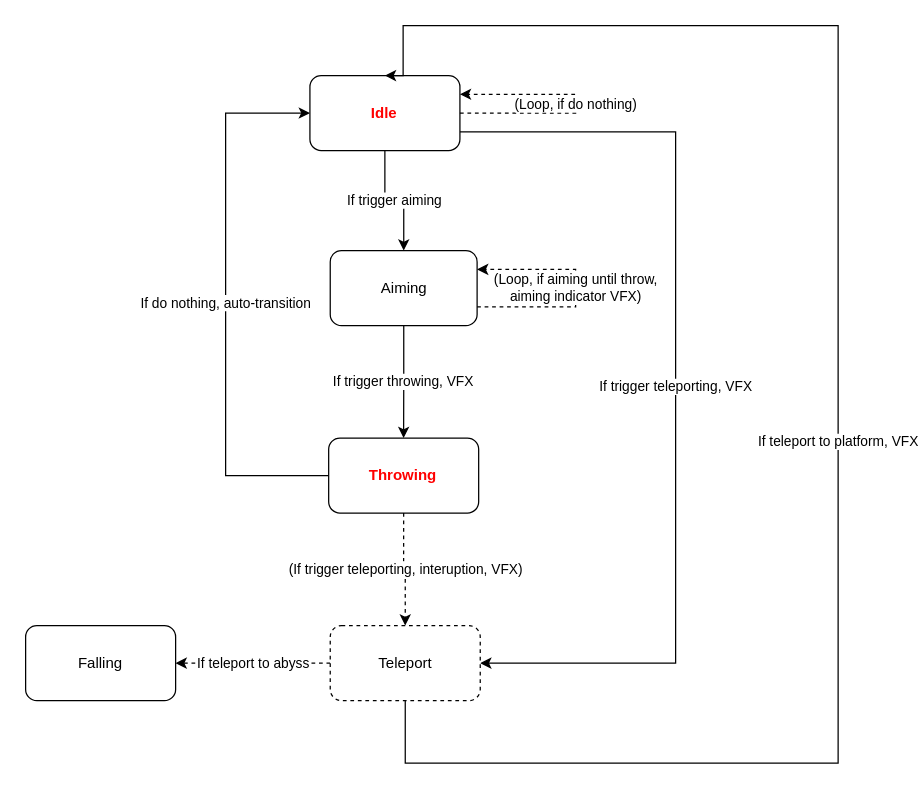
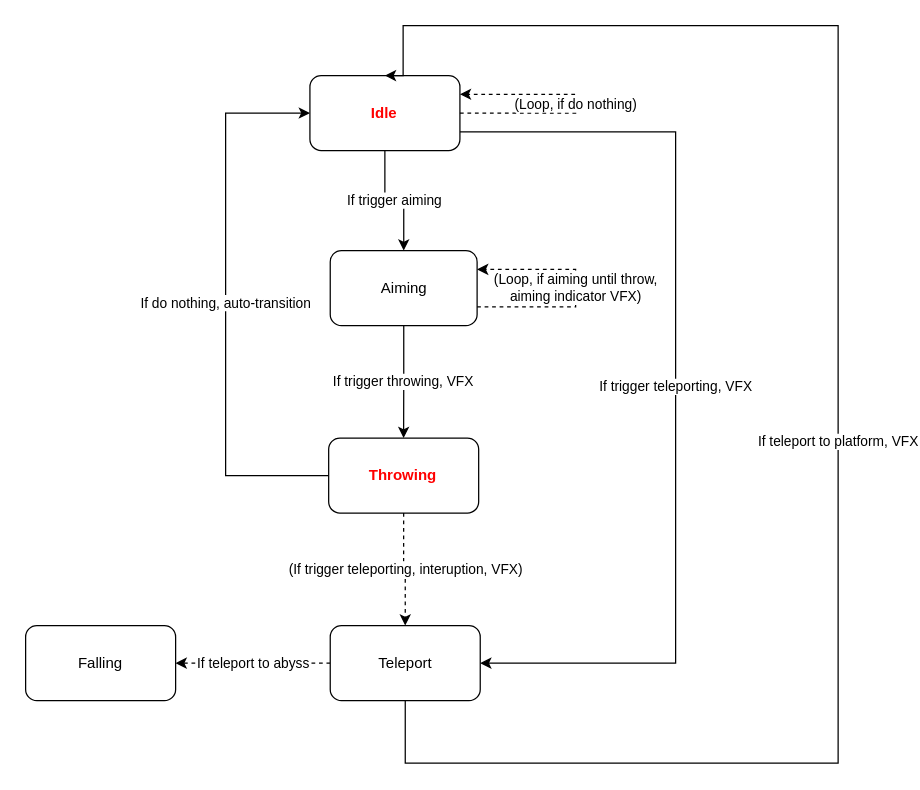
(405, 663) -> (405, 663)
